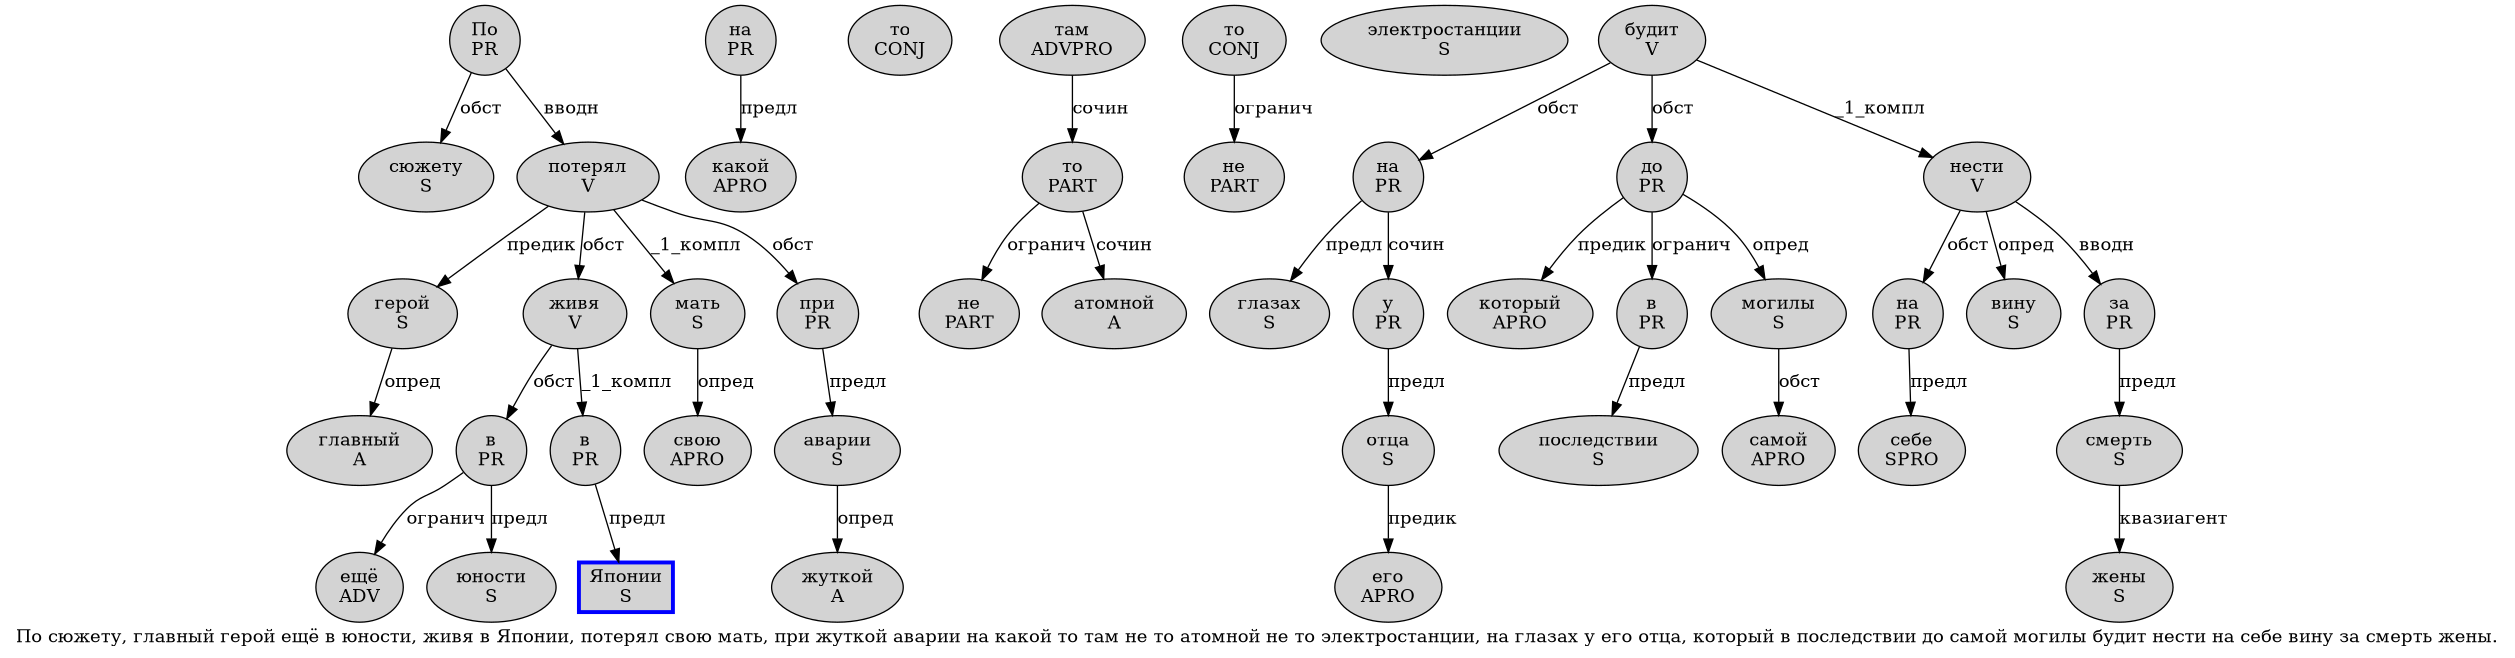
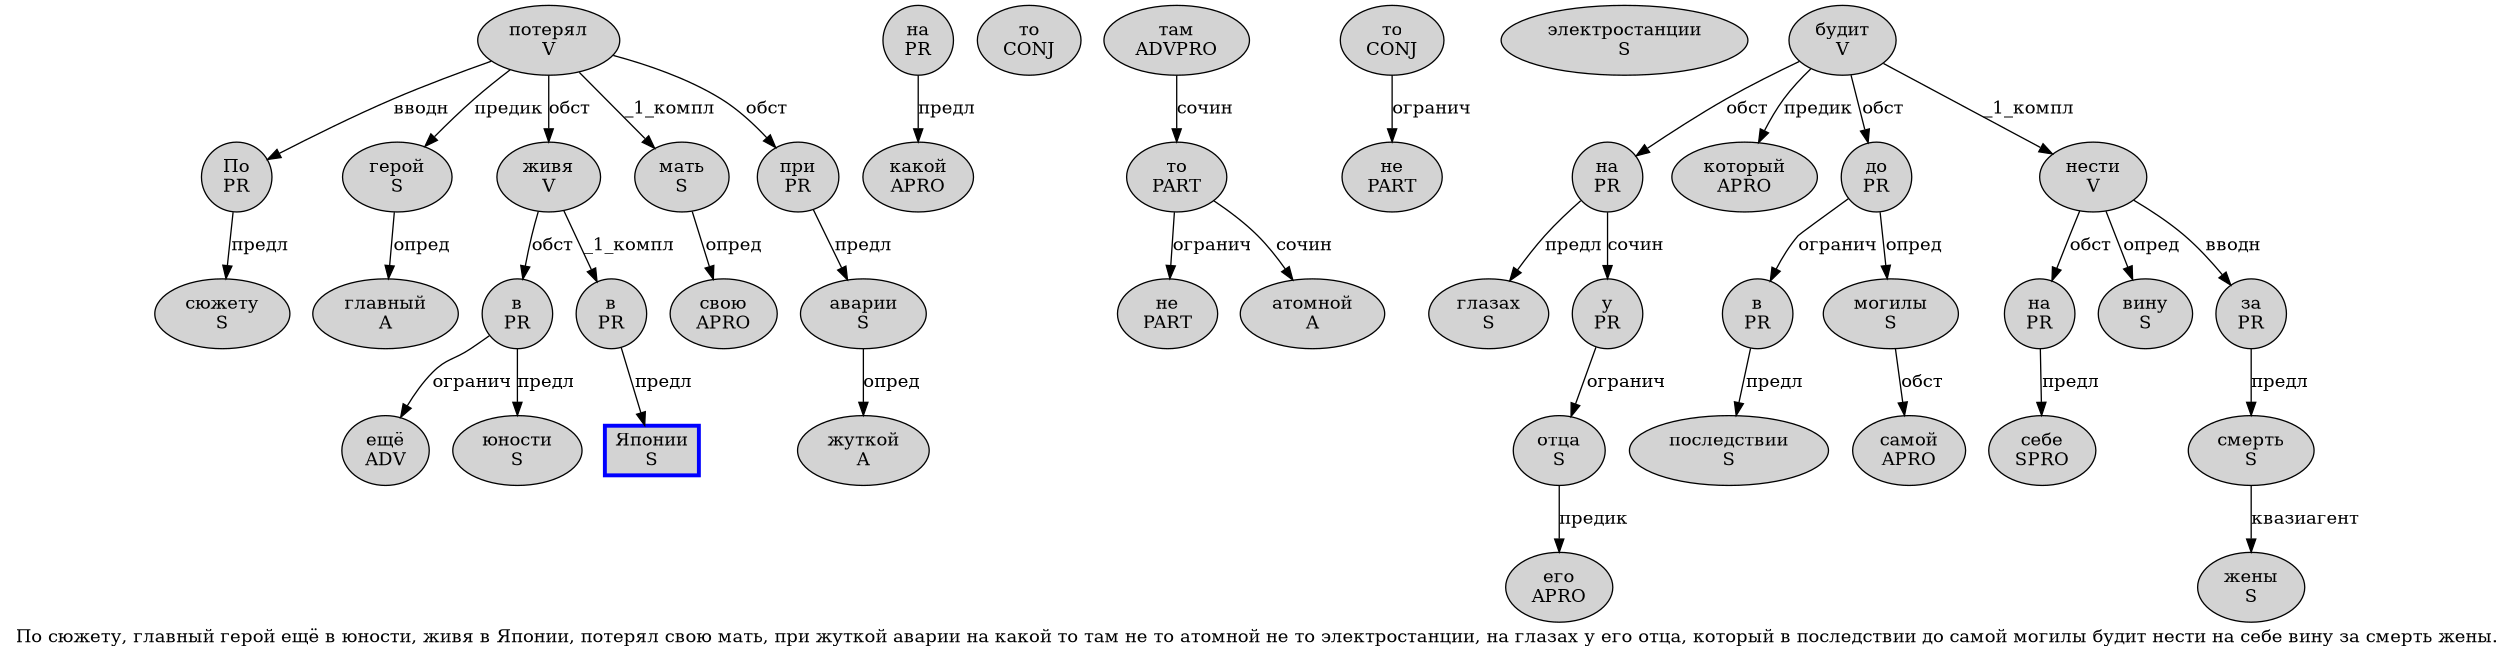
(531, 101) -> (384, 103)
(481, 109) -> (260, 245)
(1583, 230) -> (1785, 98)
(1417, 382) -> (1626, 382)
